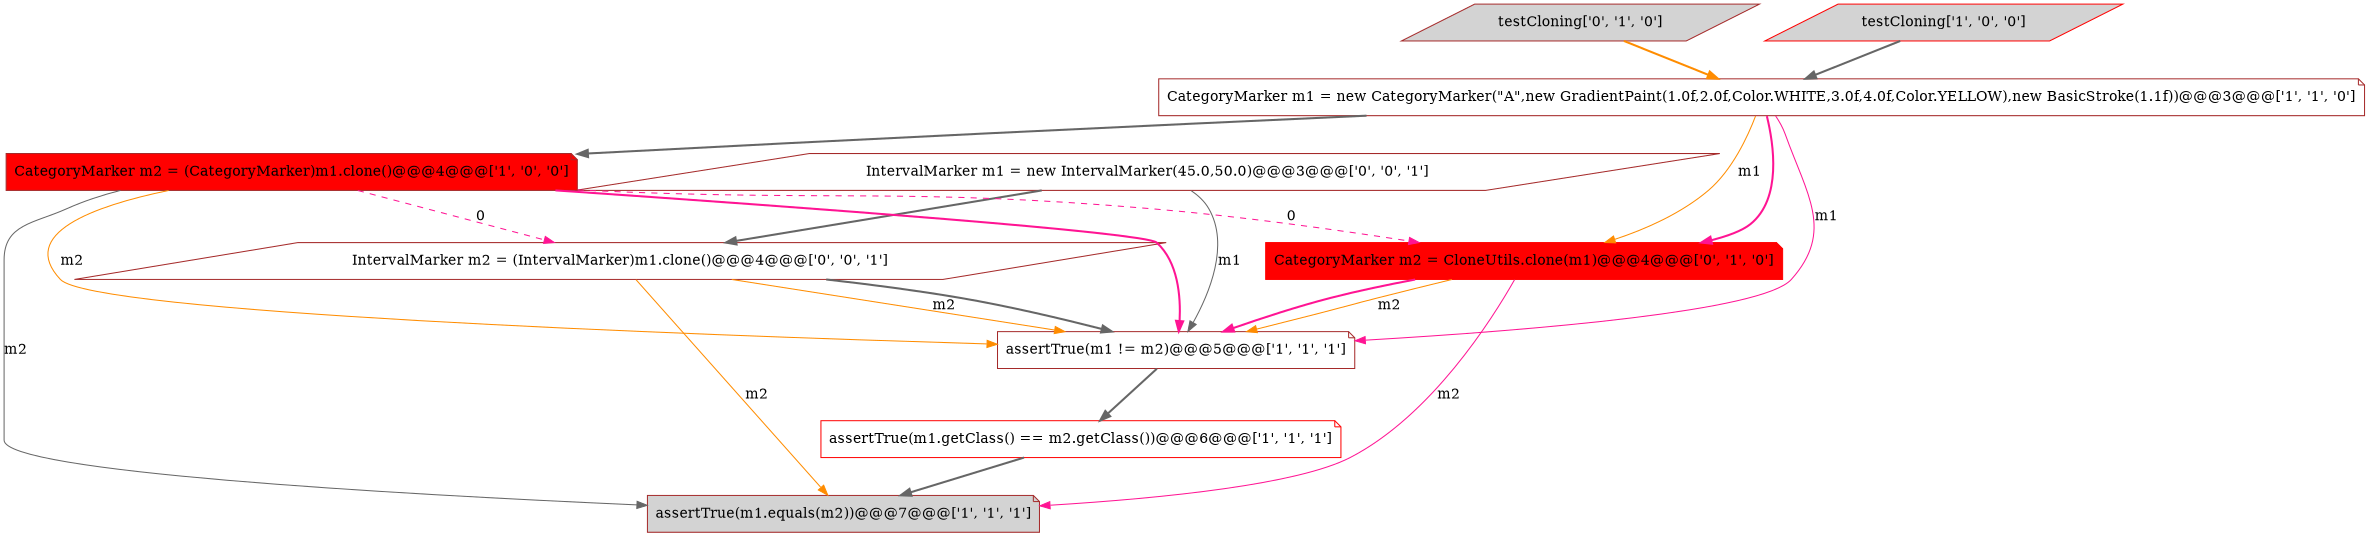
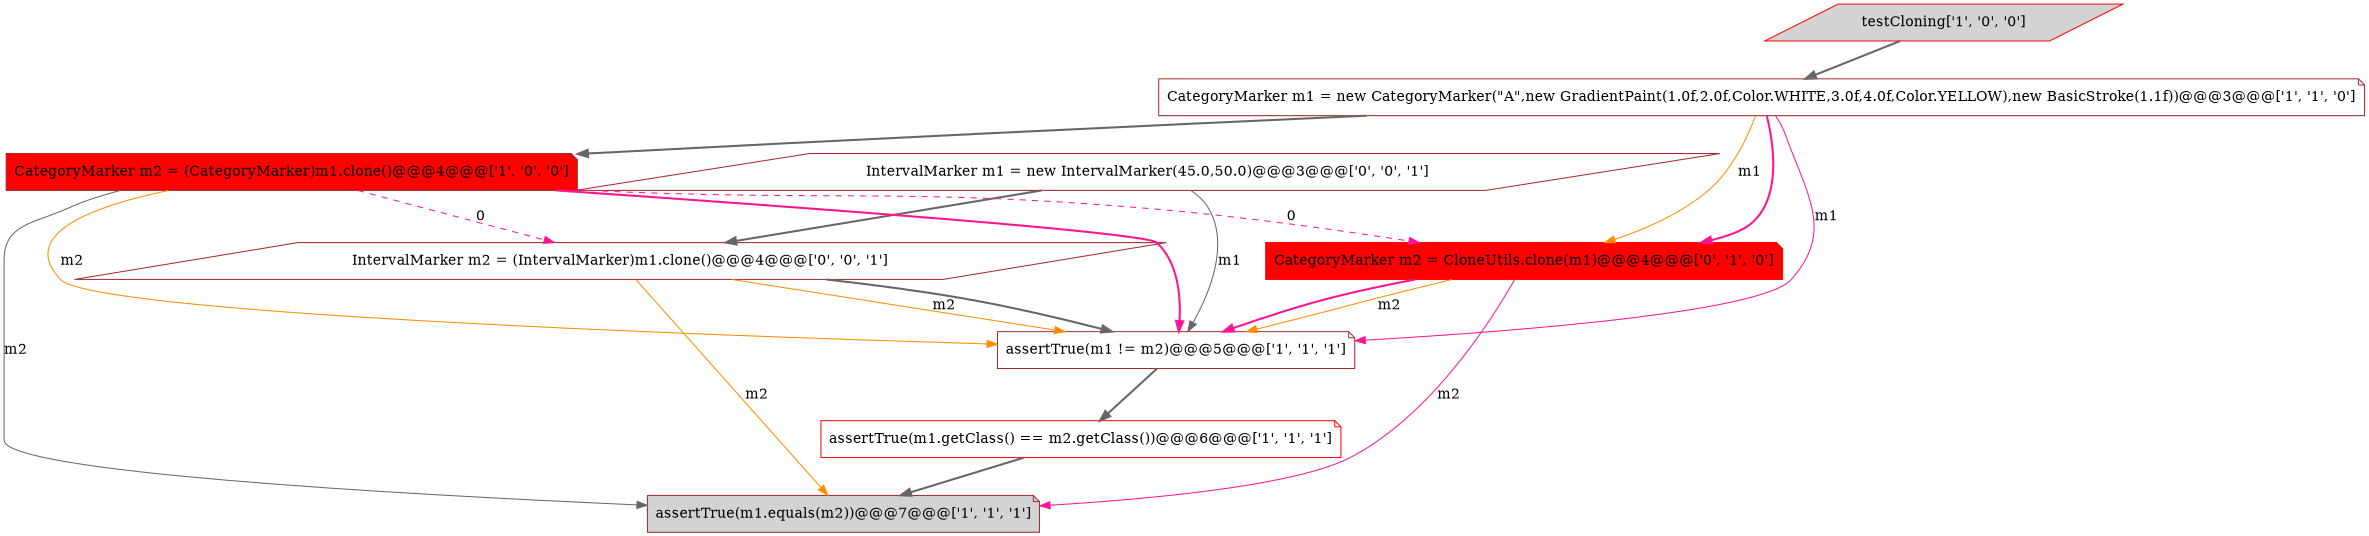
(1580, 23) -> none
